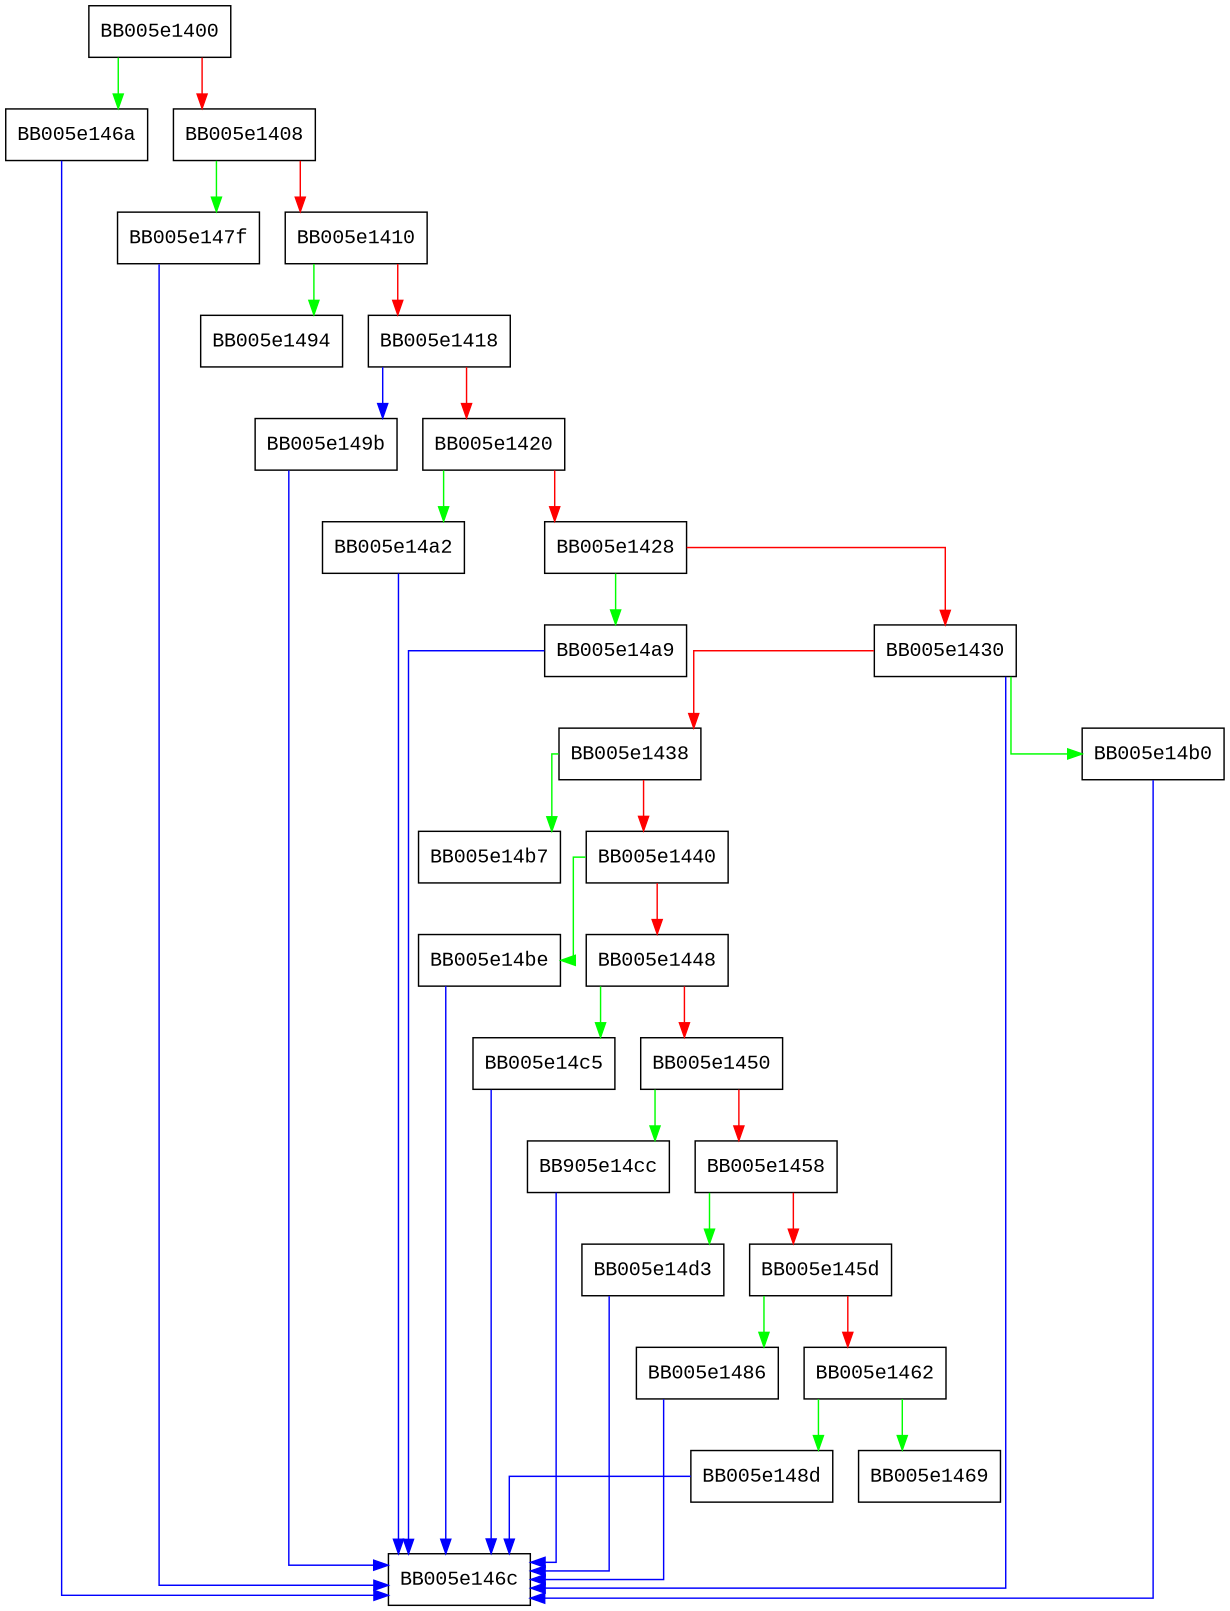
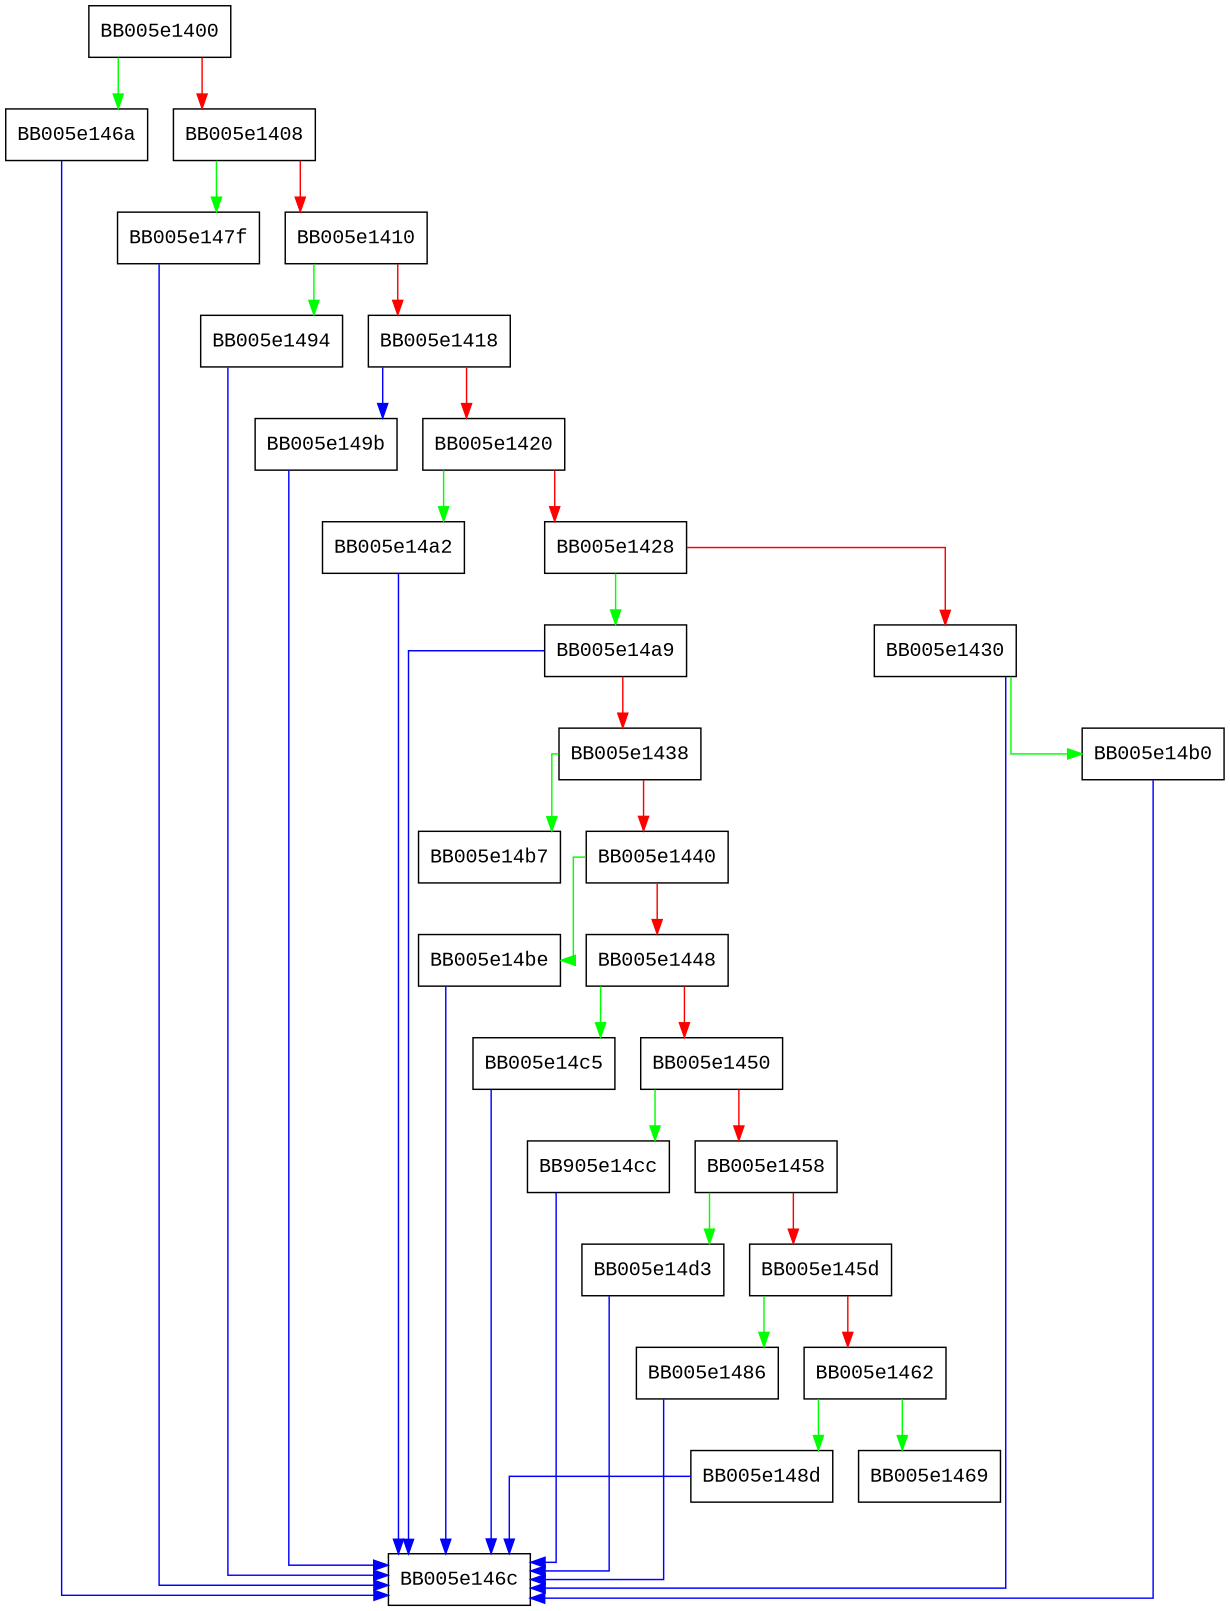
(752, 651) -> (623, 695)
none -> (228, 1044)
